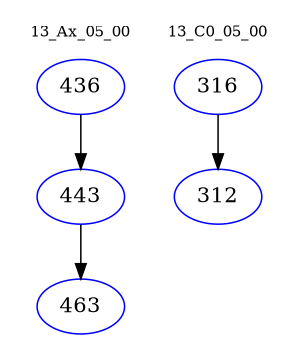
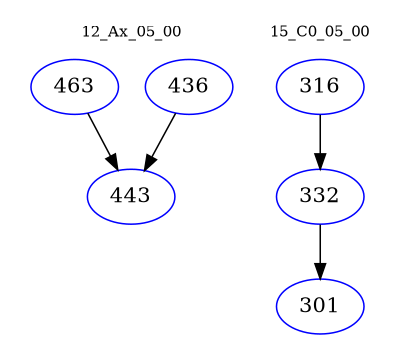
(81, 33) -> (132, 33)
(218, 33) -> (320, 33)
(218, 197) -> (320, 197)
(81, 244) -> (99, 135)
none -> (320, 307)
